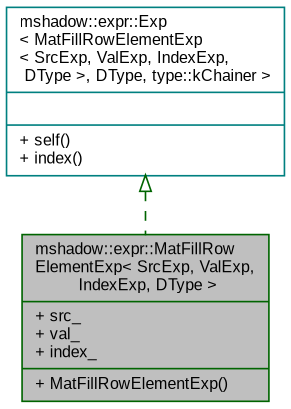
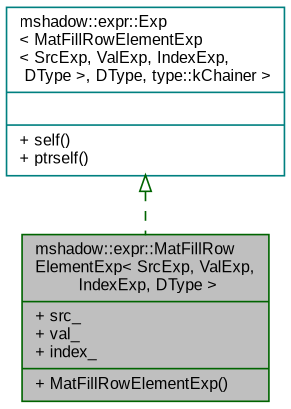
(51, 159) -> (55, 159)
